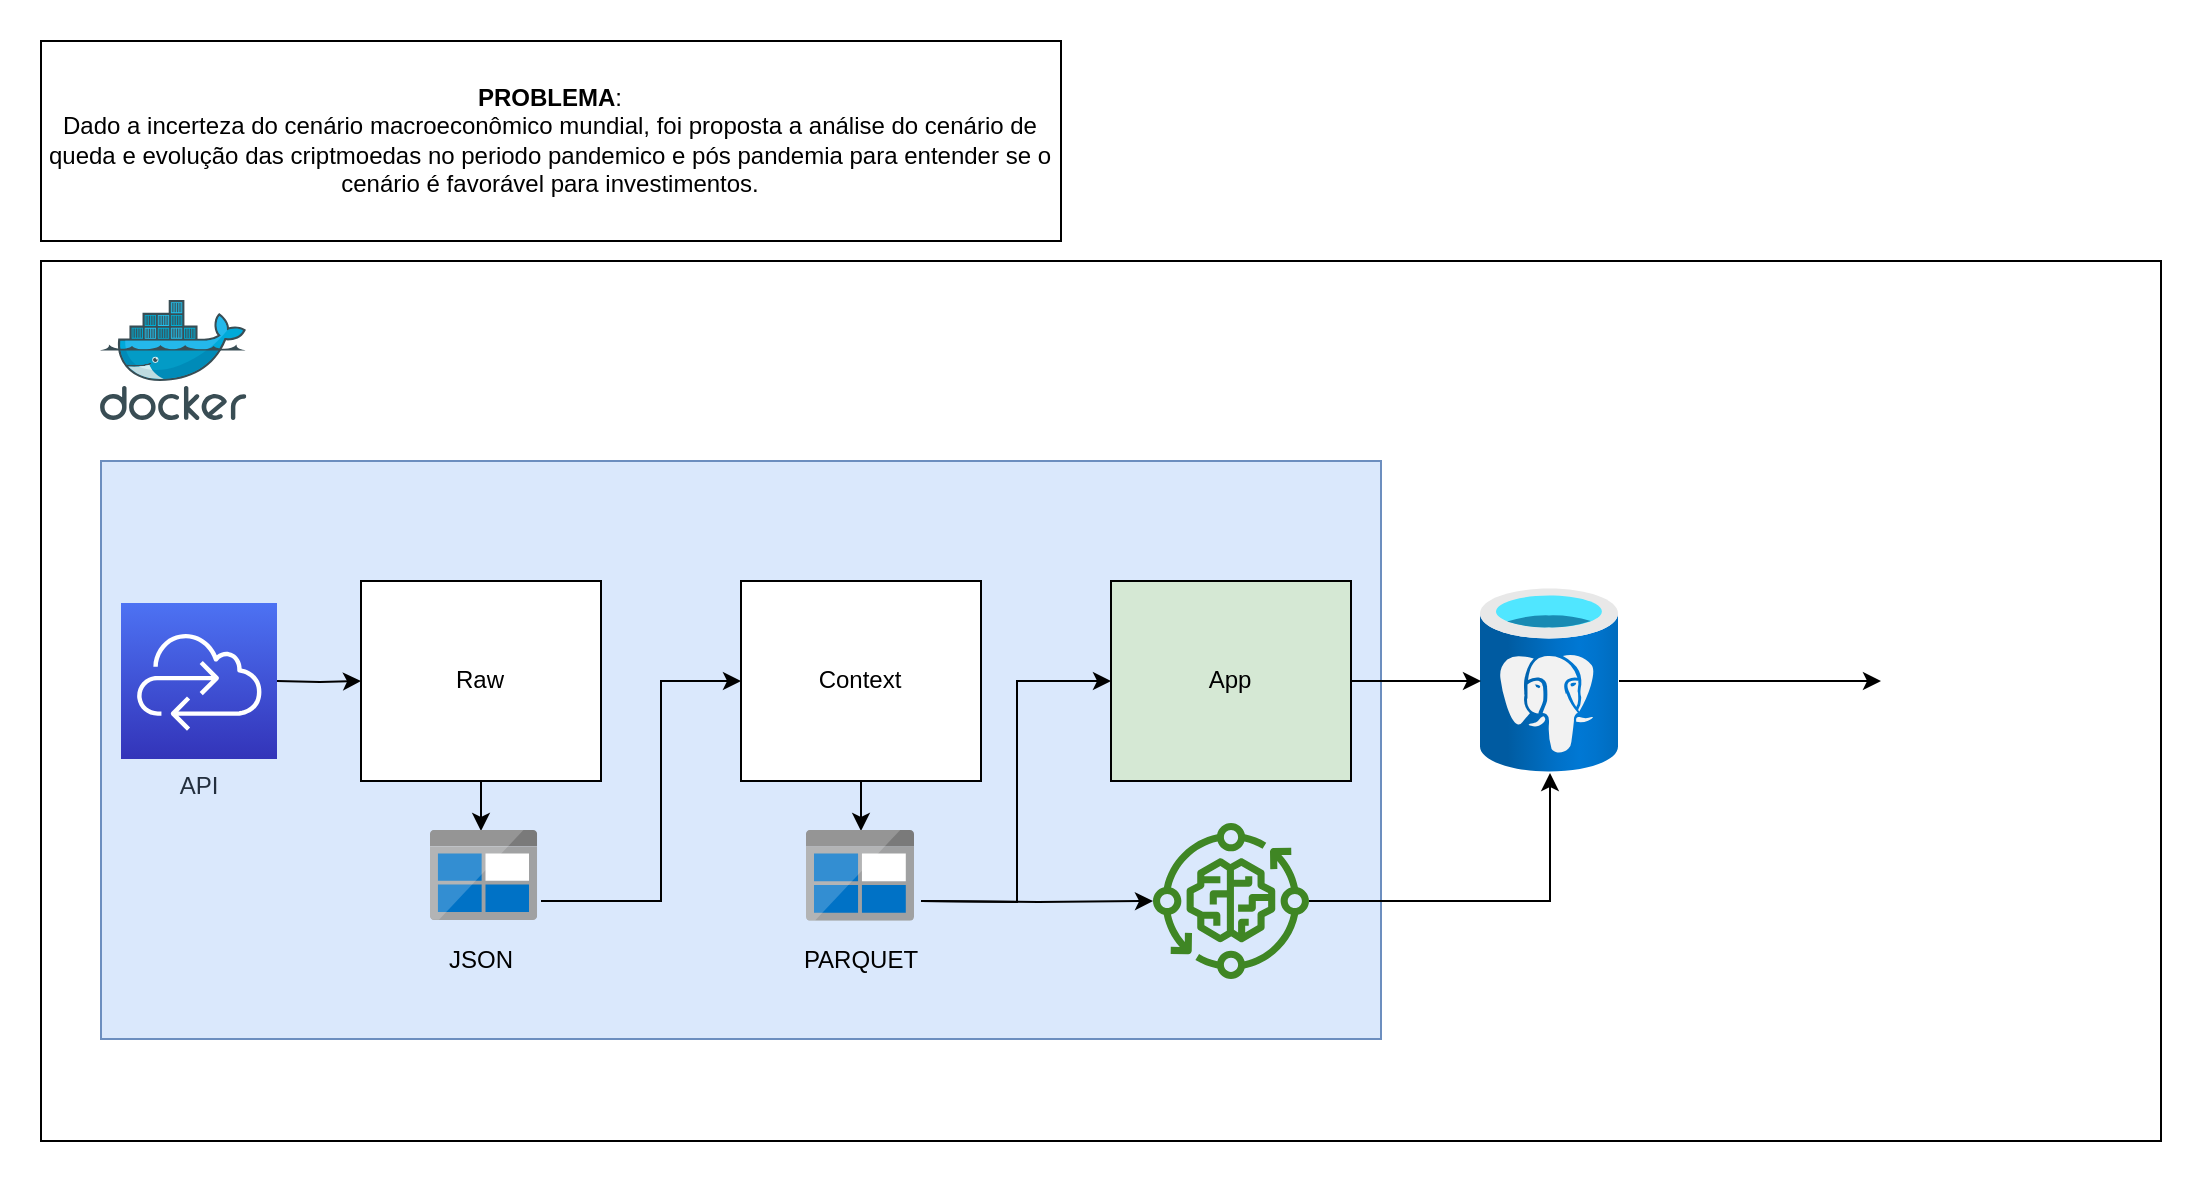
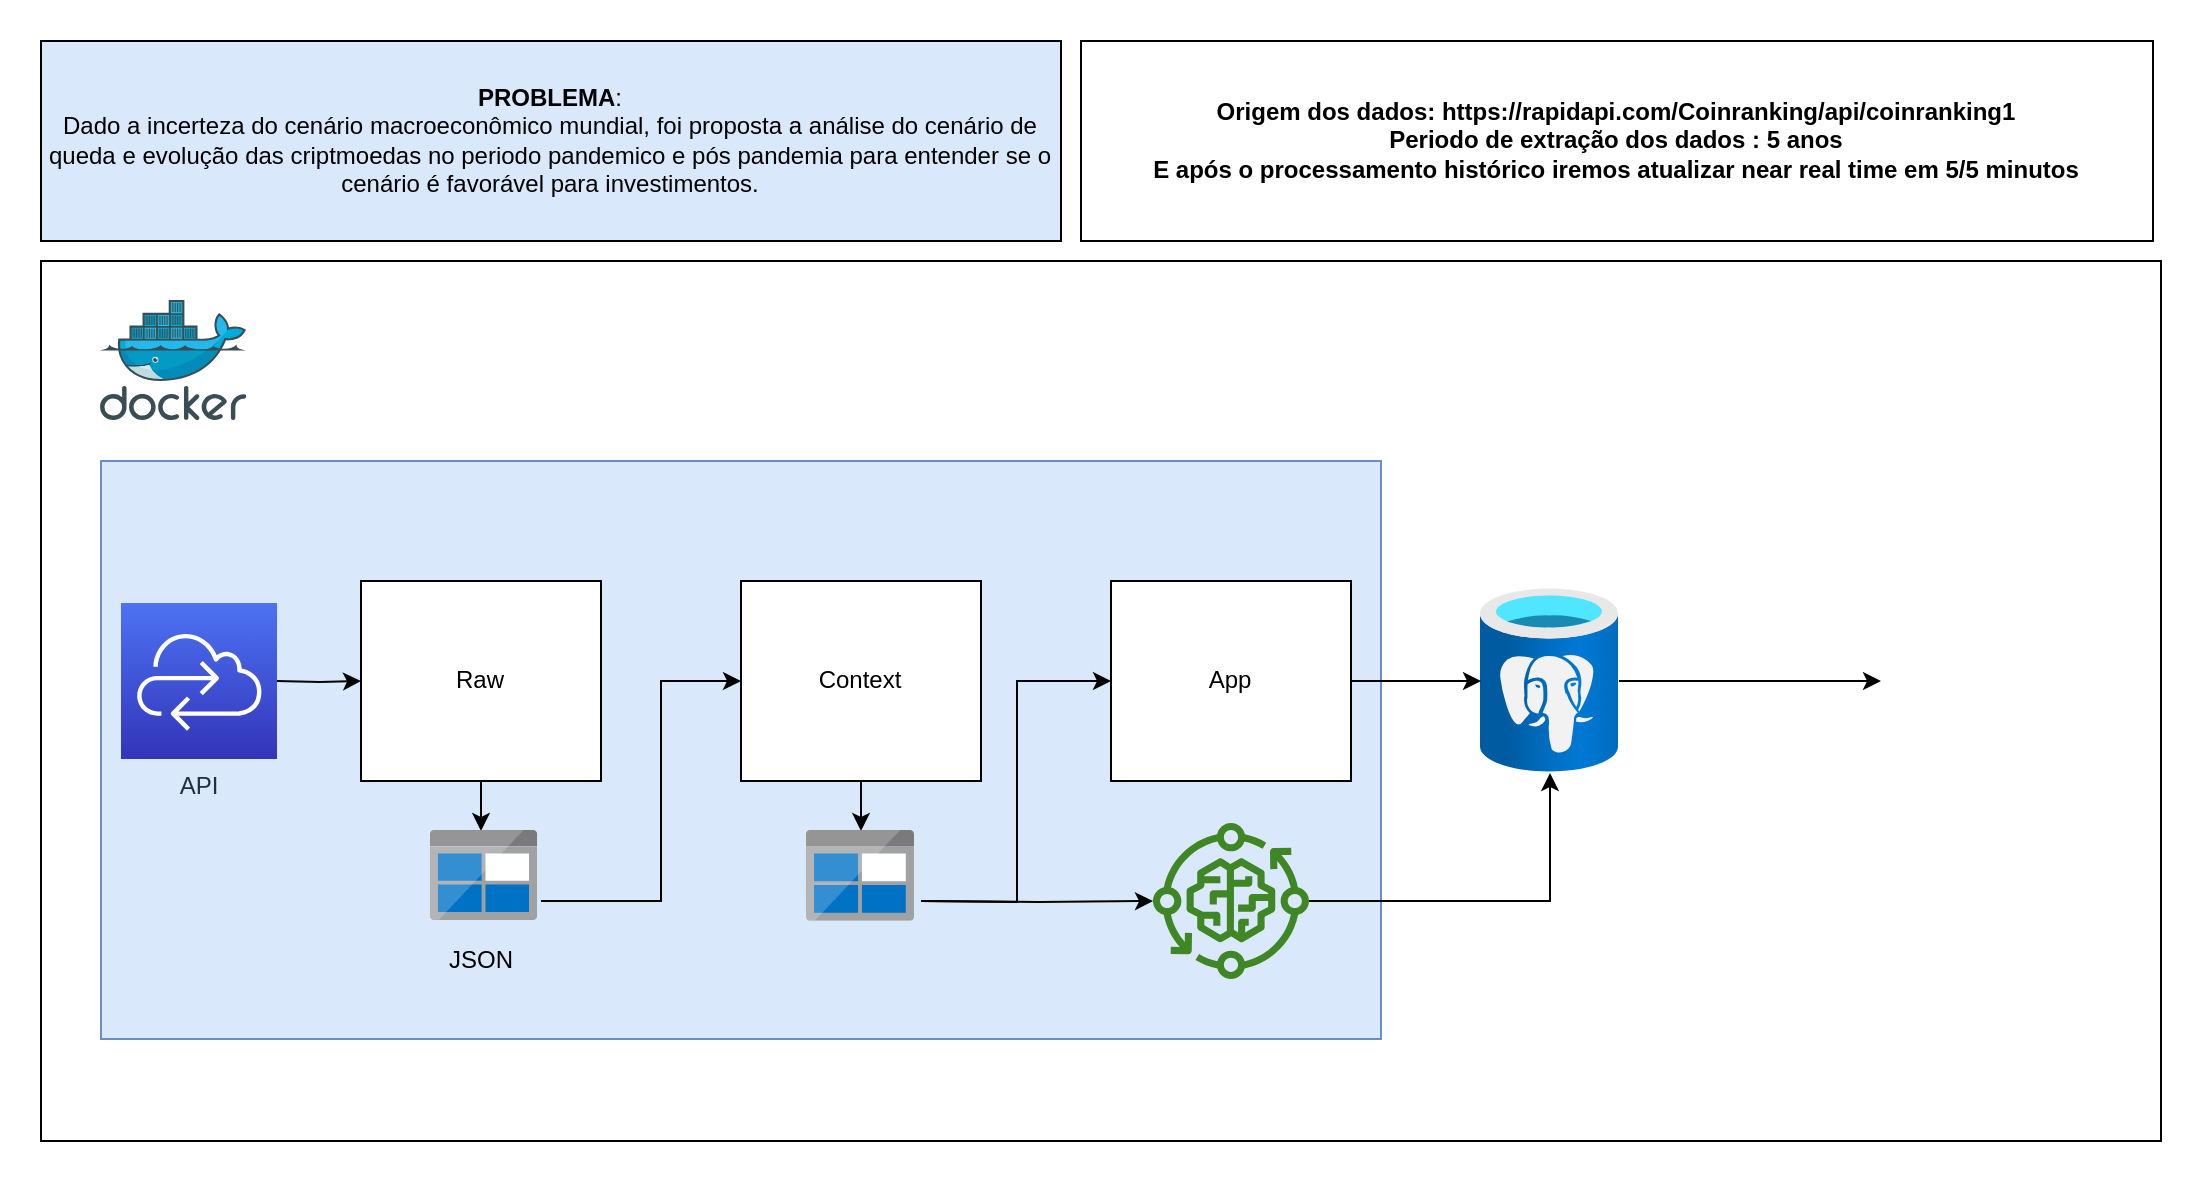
(551, 141) -> (551, 141)
none -> (1617, 141)
(1231, 681) -> (1231, 681)
(861, 962) -> none
